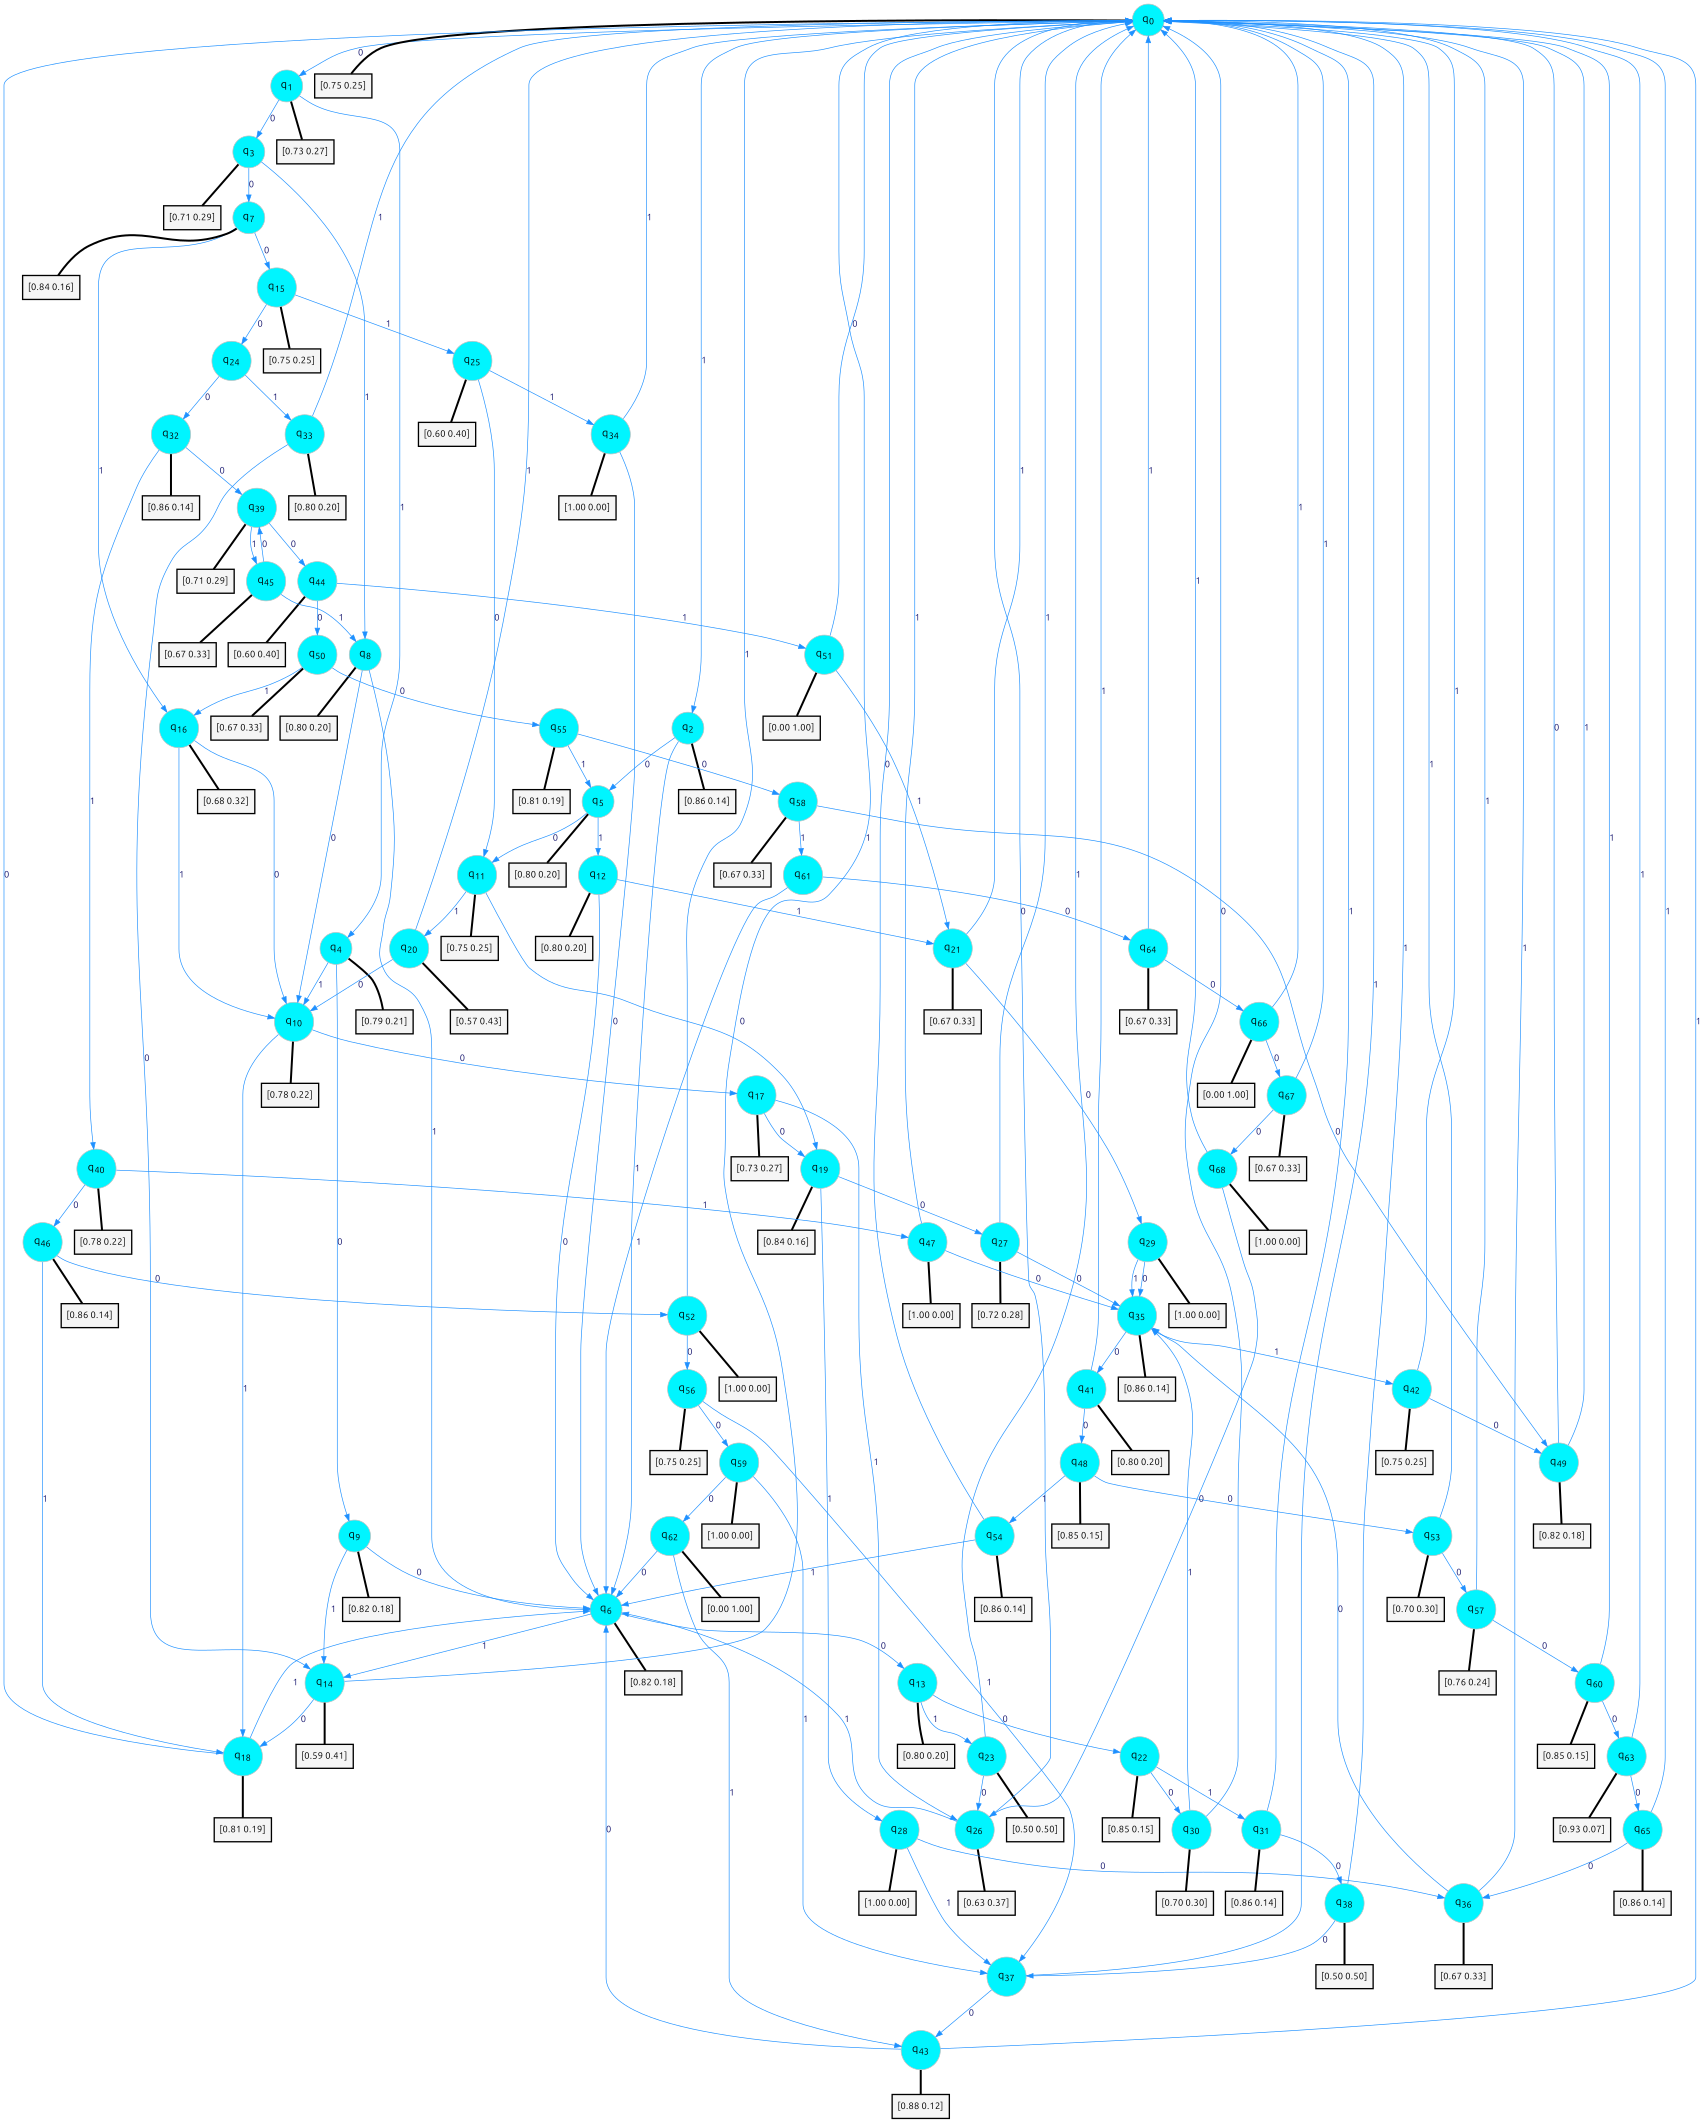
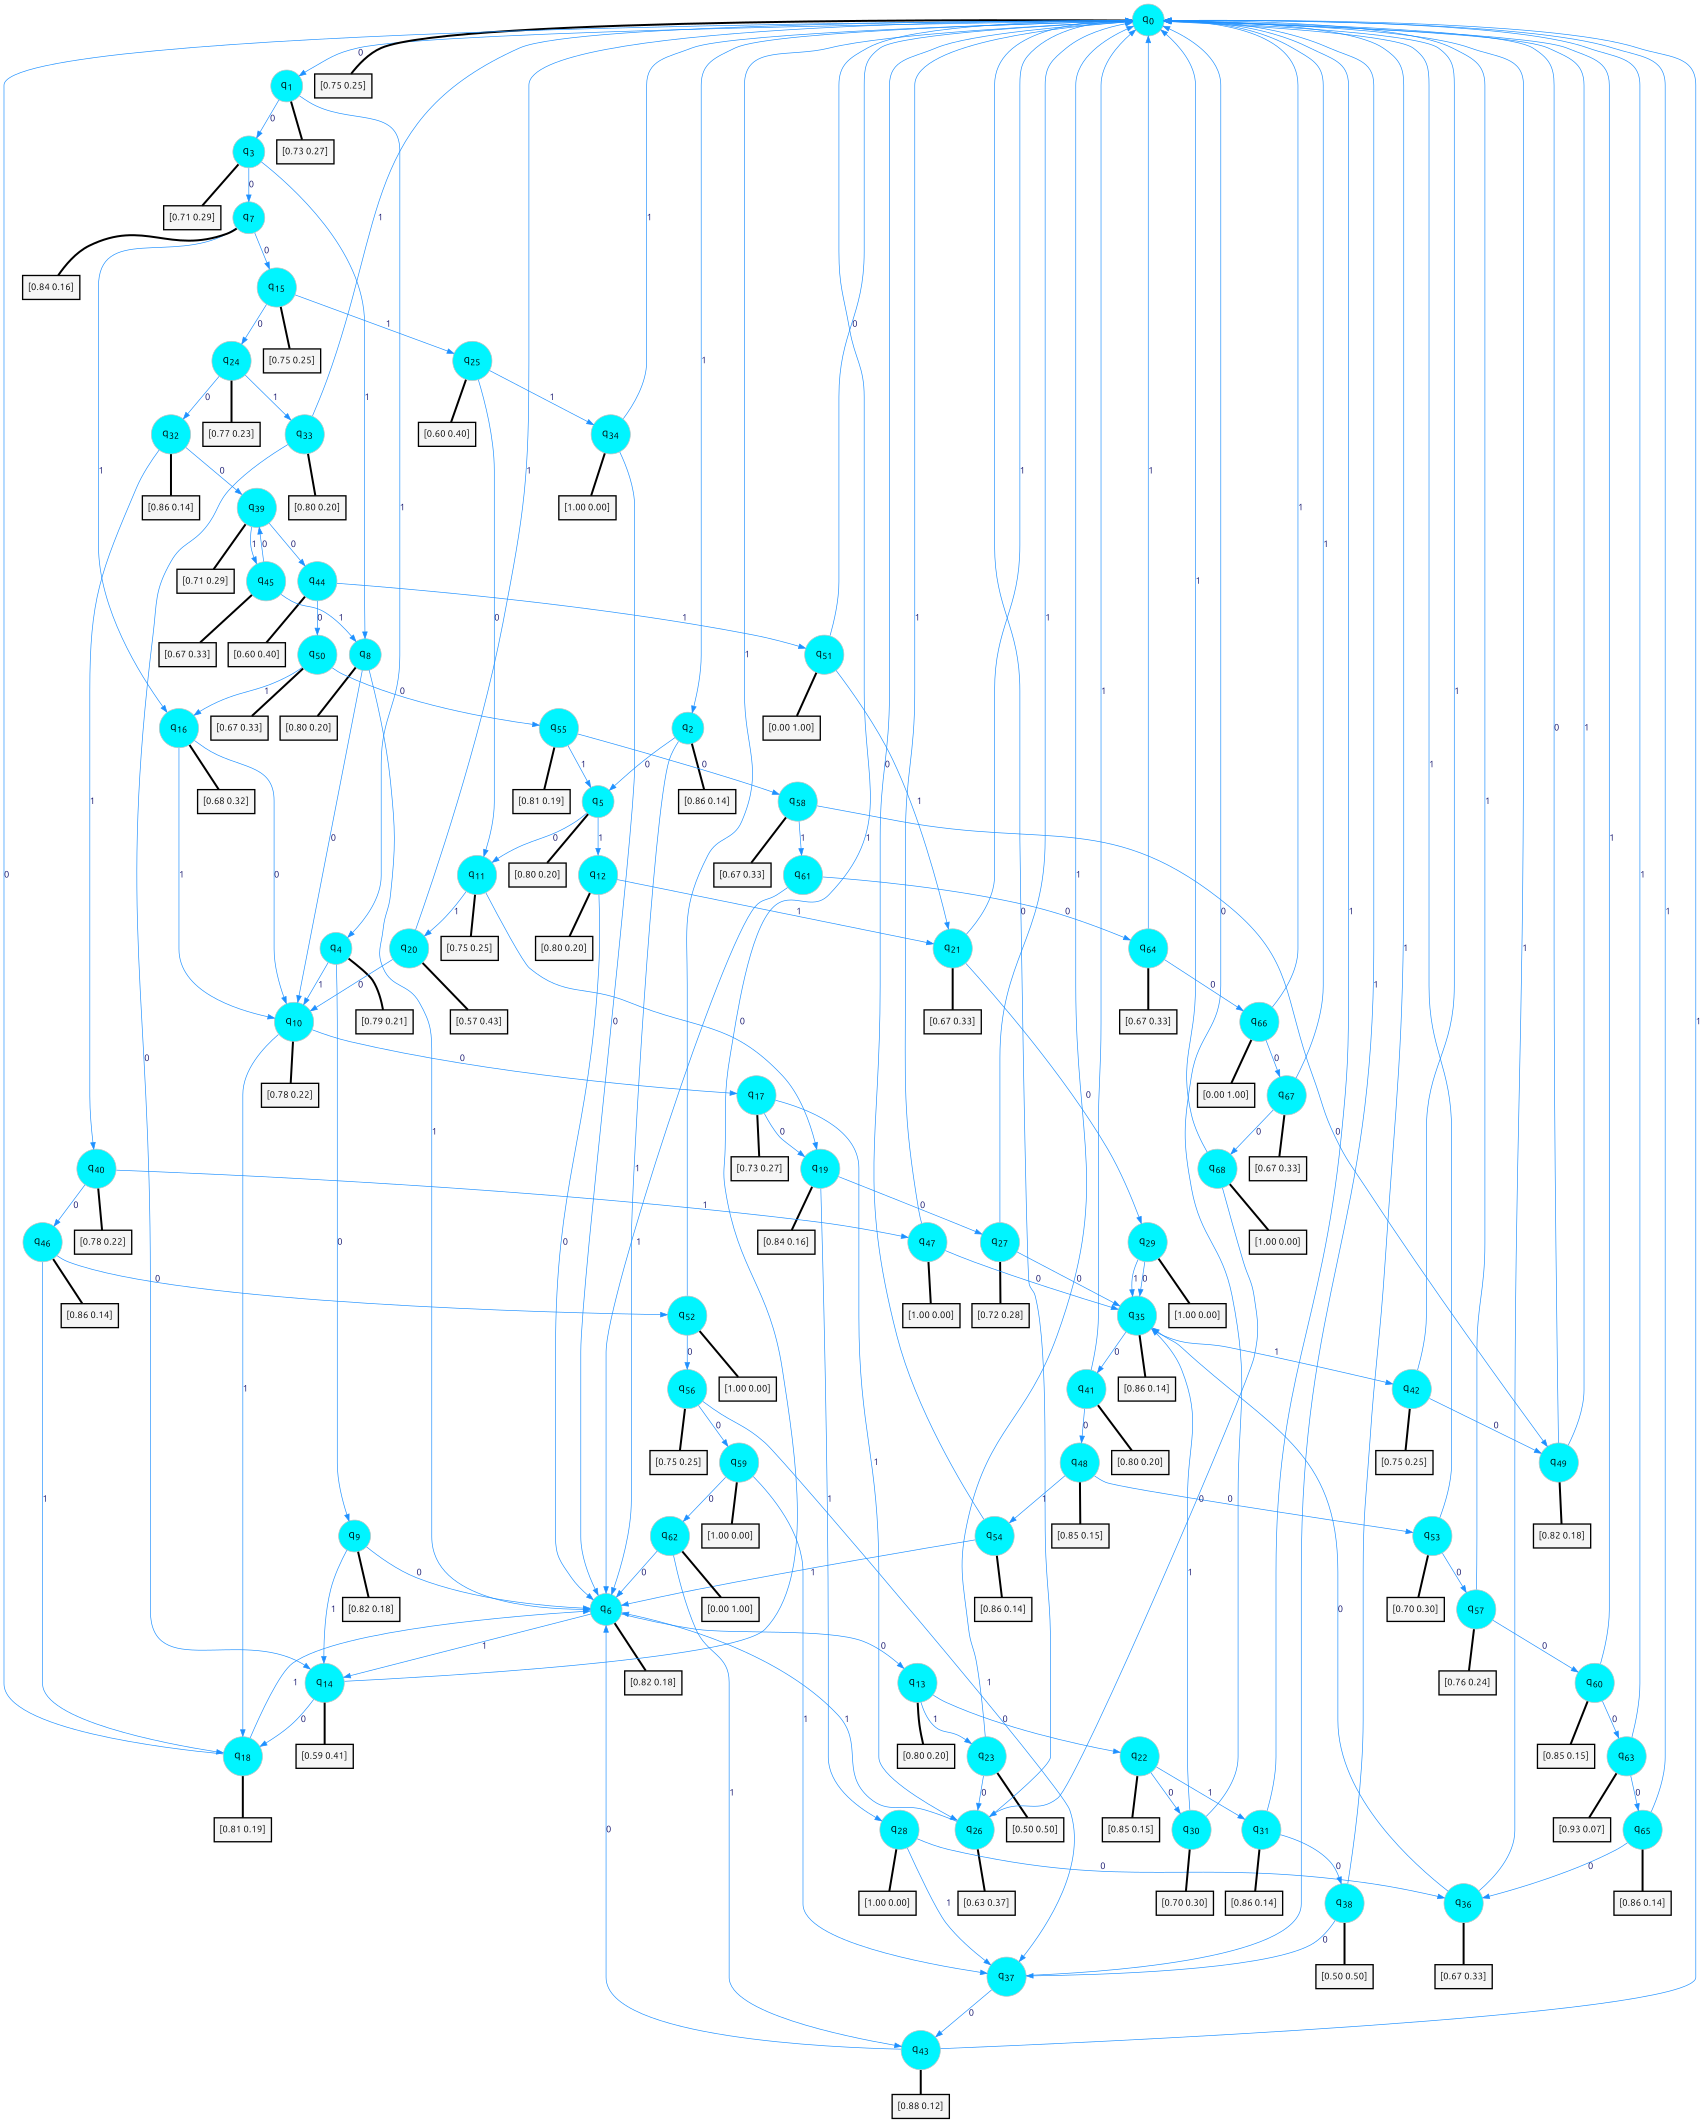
none -> (232, 434)
